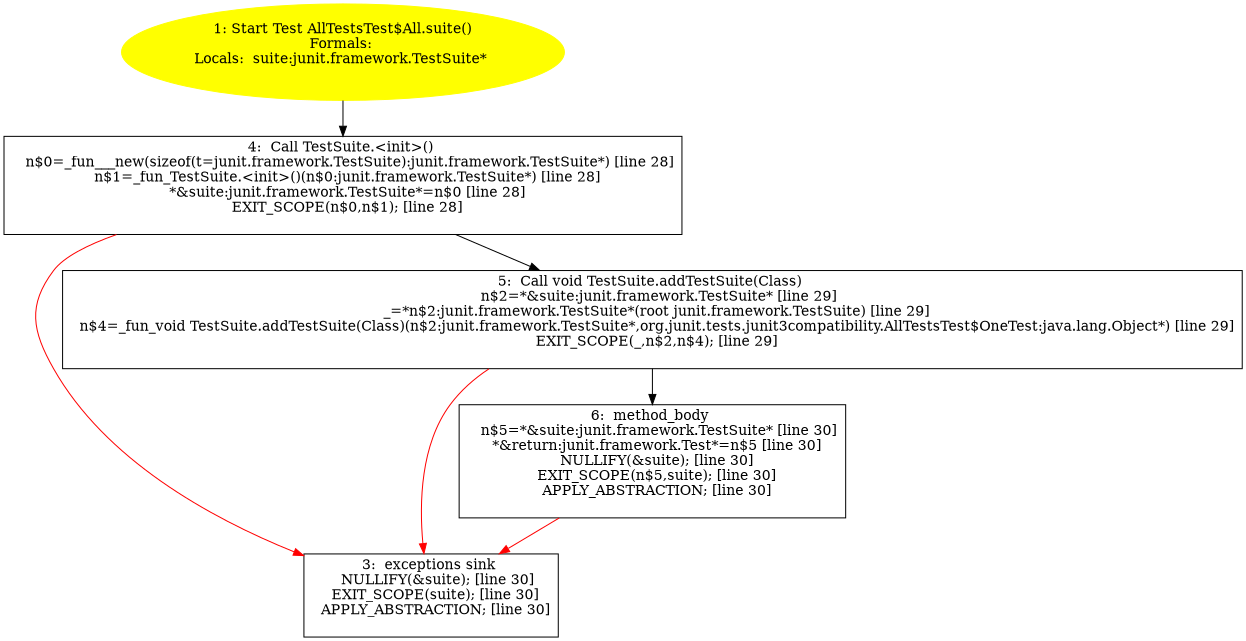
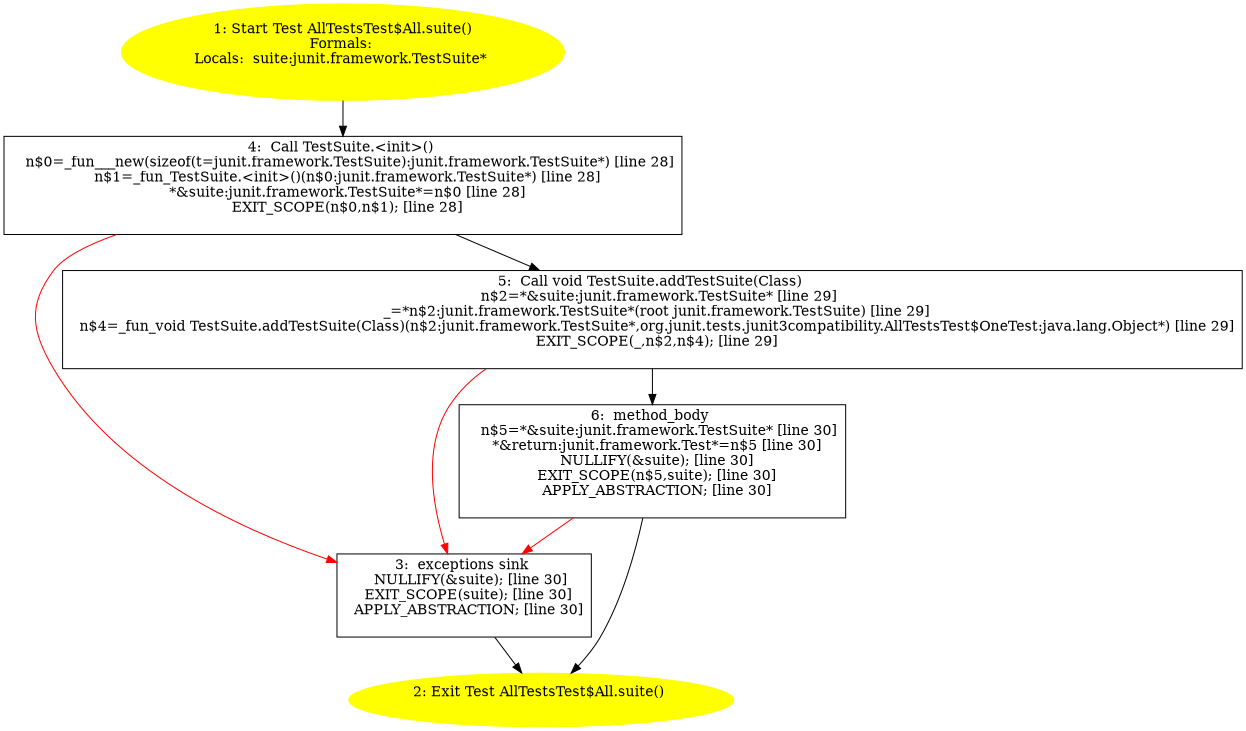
none -> (541, 700)
